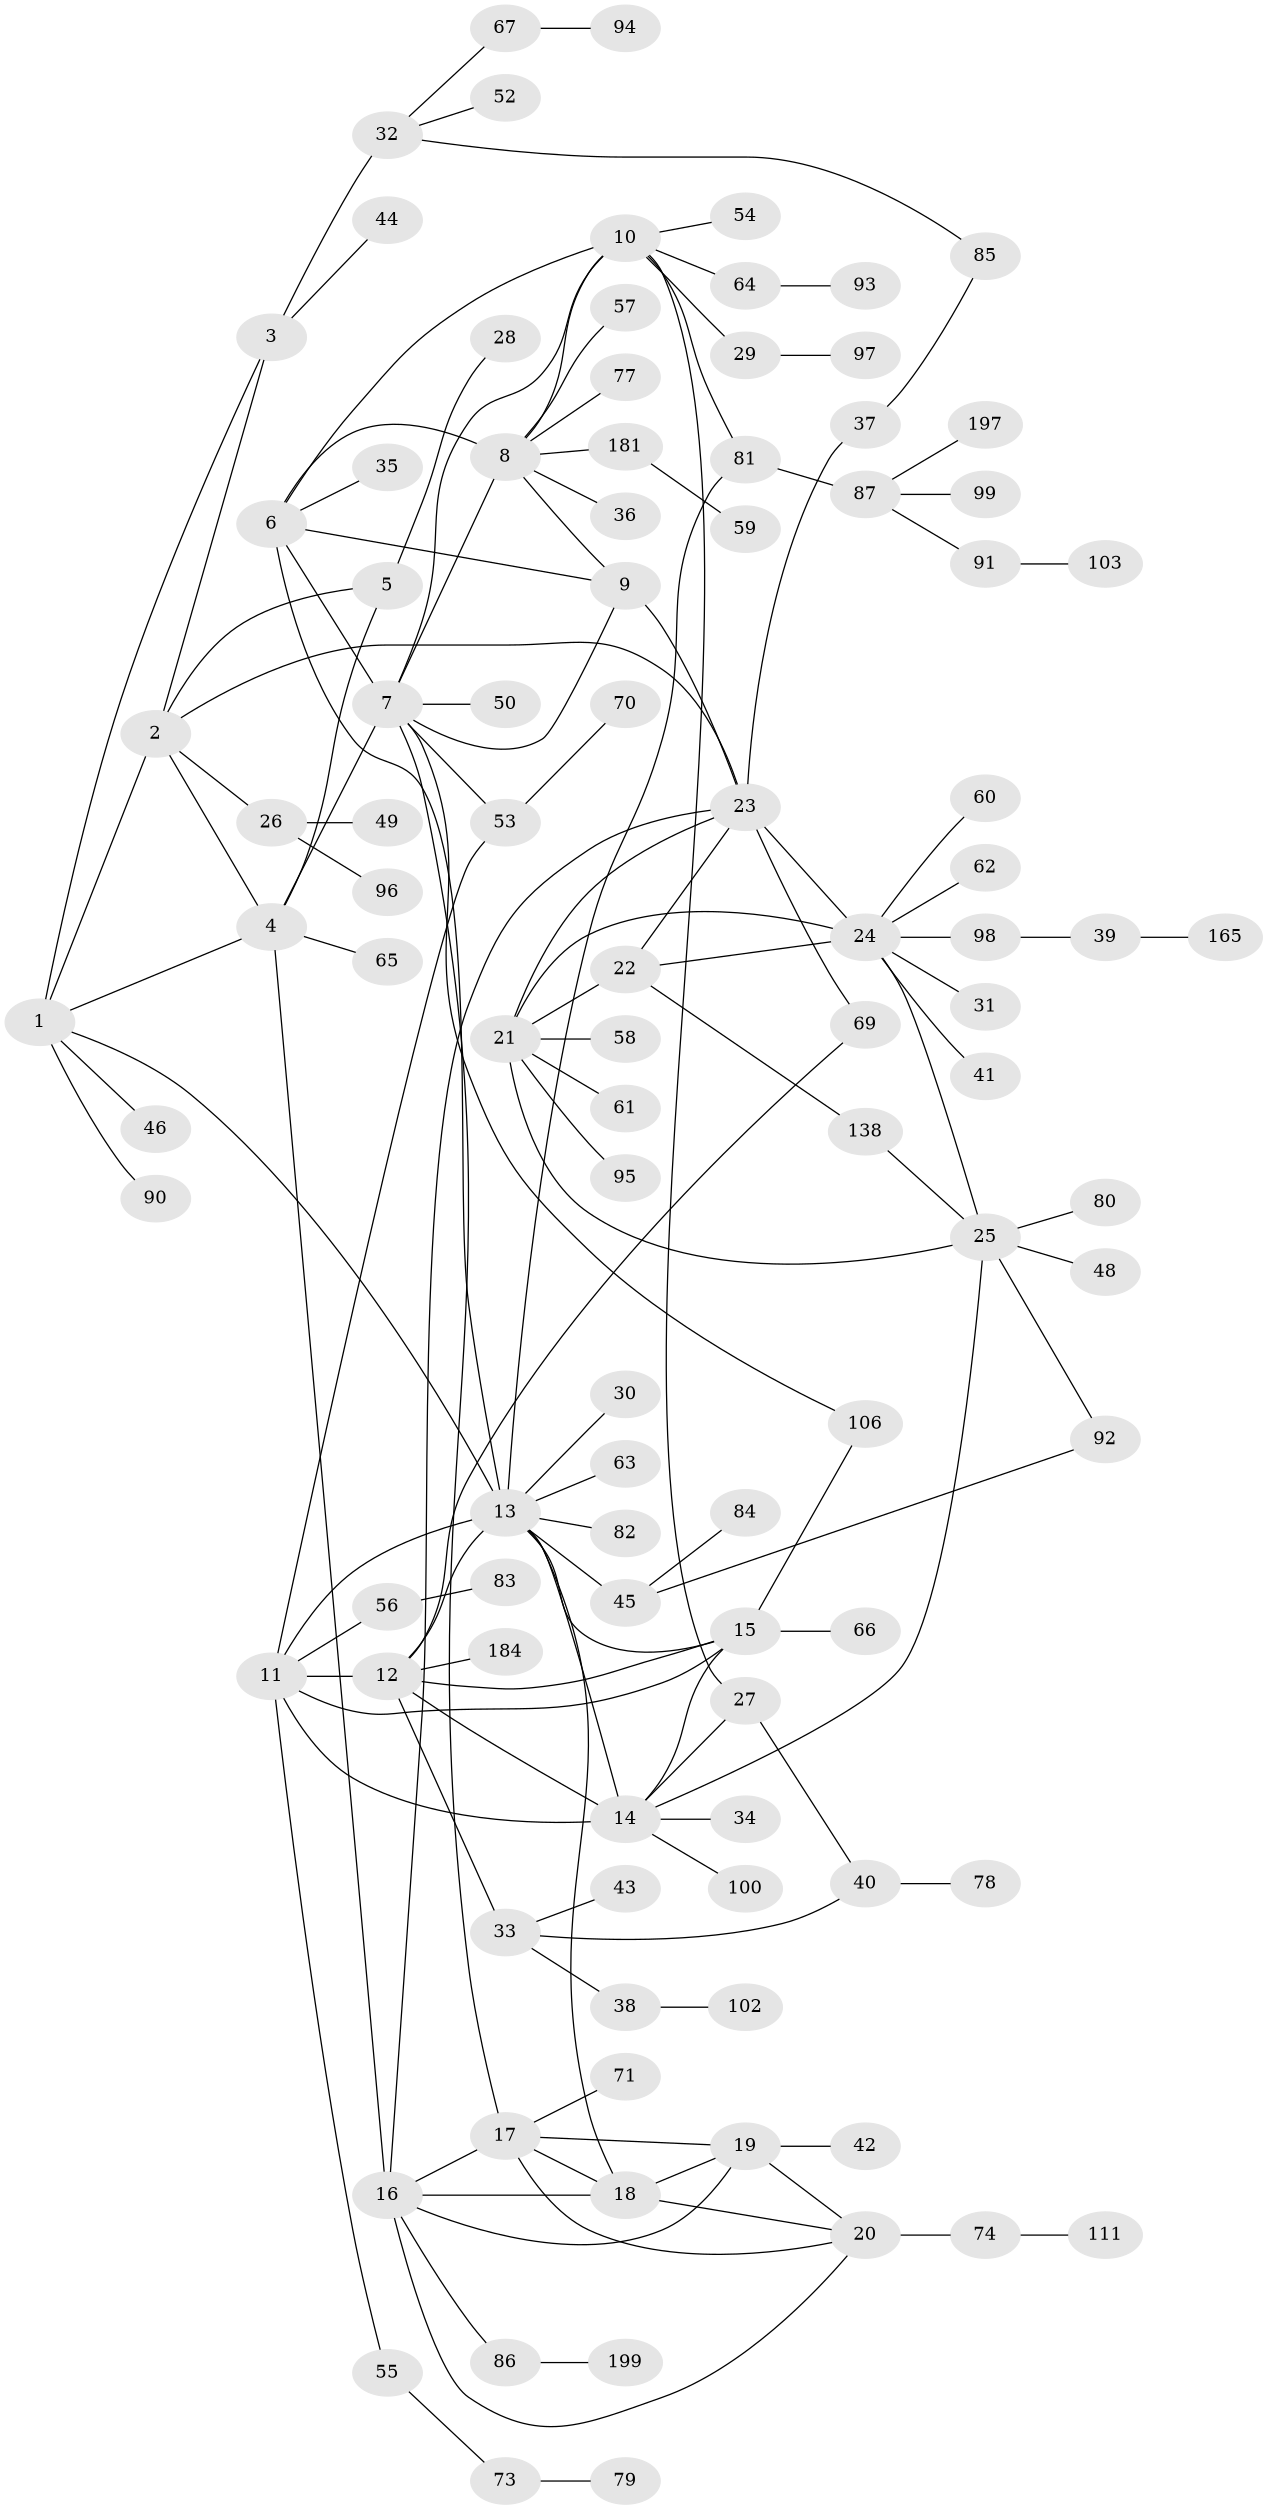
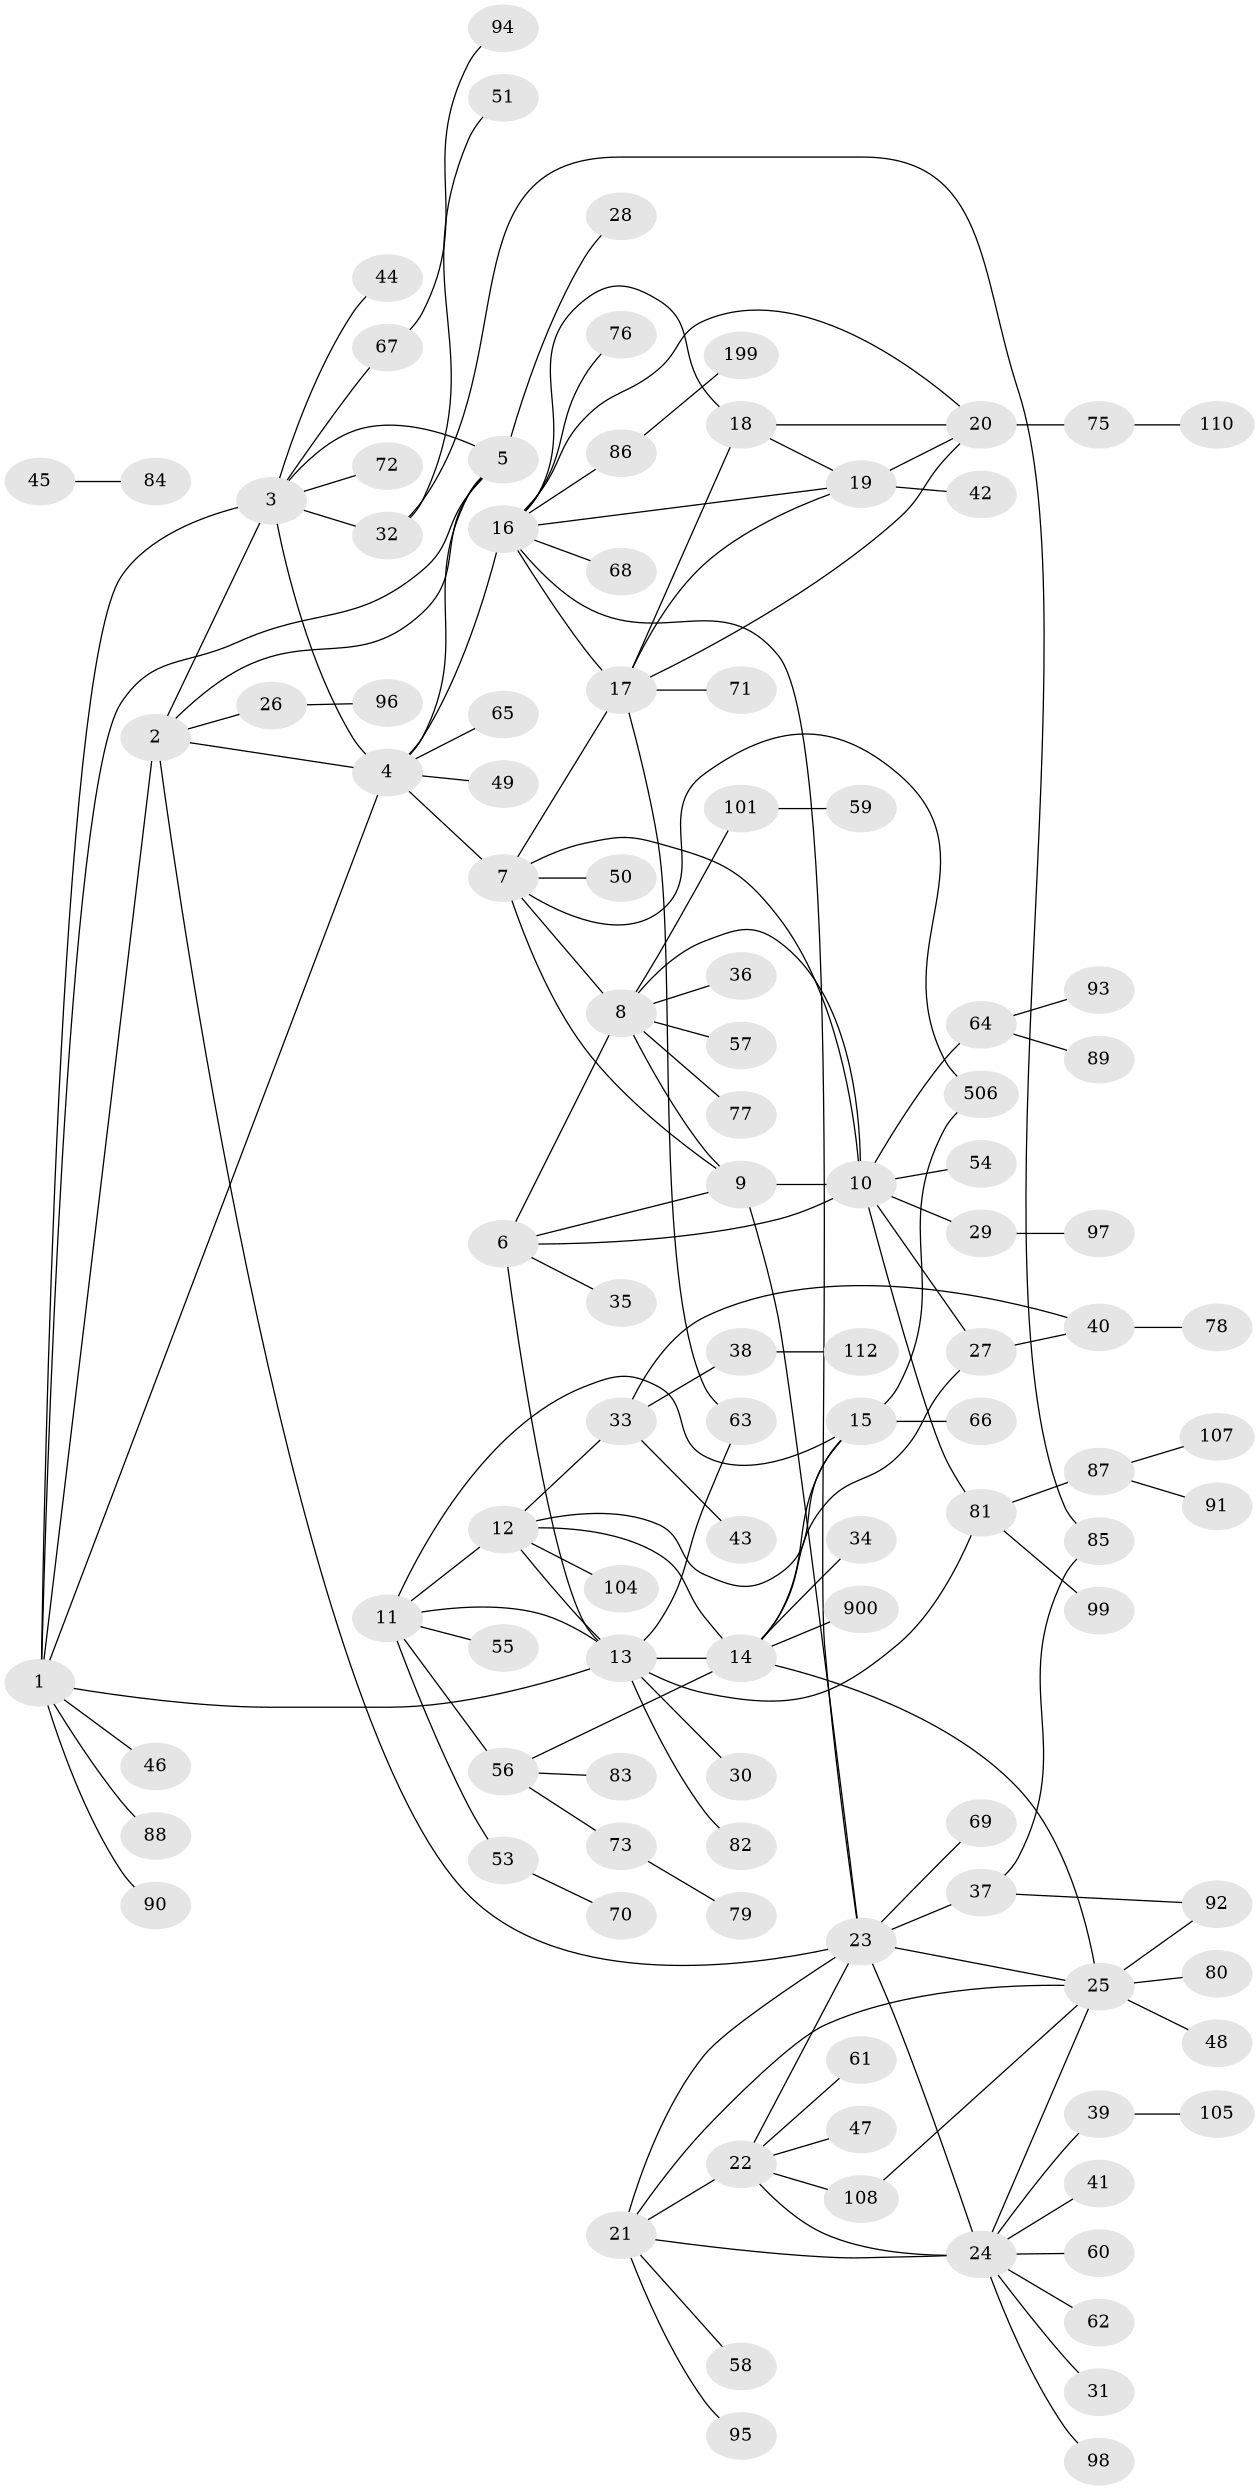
(447, 82) -> (327, 423)
(505, 98) -> (503, 98)
none -> (621, 335)
(985, 425) -> (1217, 1437)
none -> (374, 426)
(625, 447) -> (741, 809)
none -> (388, 466)
(926, 494) -> (1040, 1562)
(1105, 564) -> none
none -> (621, 572)
(330, 614) -> none
none -> (308, 638)
(447, 764) -> none
(336, 823) -> (446, 778)
(1046, 937) -> (1037, 2182)
(1225, 937) -> (1217, 2114)
none -> (78, 956)
none -> (1099, 1060)
(567, 1075) -> (801, 2112)
none -> (668, 1078)
(865, 1132) -> (861, 2199)
none -> (802, 1184)
(576, 1319) -> none
(865, 1424) -> (981, 1094)
(865, 1521) -> (1099, 1898)
(565, 1558) -> none
(590, 1638) -> none
(505, 1652) -> (621, 1589)
(408, 1802) -> (622, 1715)
none -> (156, 1836)
(580, 1849) -> none
(745, 1889) -> (861, 1609)
none -> (980, 1964)
(745, 2007) -> (861, 1352)
none -> (861, 2130)
(985, 2235) -> (1099, 425)
(1105, 2235) -> (1217, 425)
(447, 2427) -> (562, 1809)
